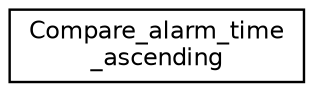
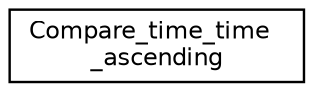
(157, 46) -> (157, 46)
